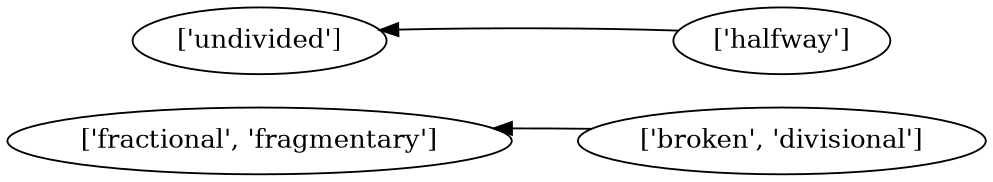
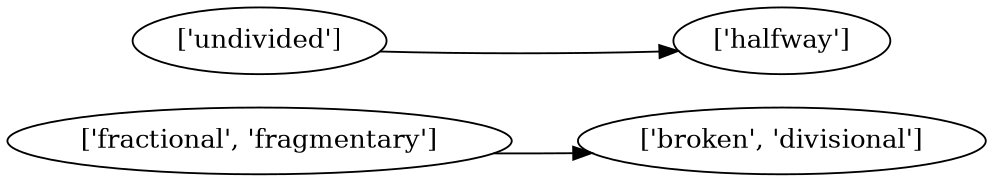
(538, 28) -> (520, 53)
(552, 128) -> (533, 153)
